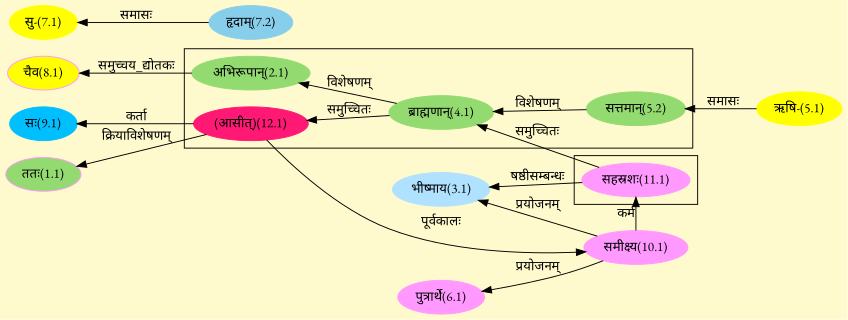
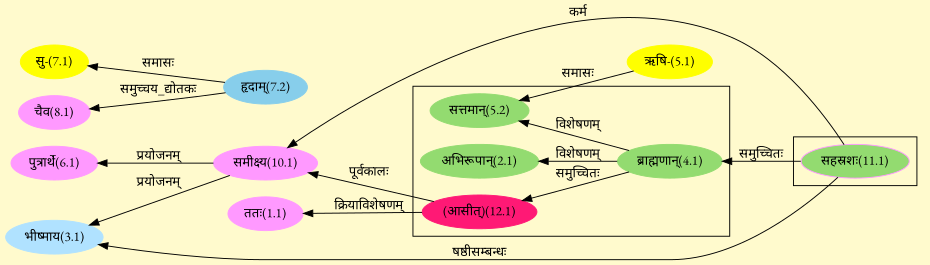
(43, 73) -> (54, 112)
(140, 73) -> (162, 101)
(545, 111) -> (579, 137)
(43, 124) -> none
(43, 174) -> (266, 214)
(636, 180) -> (855, 161)
(636, 219) -> (580, 22)
